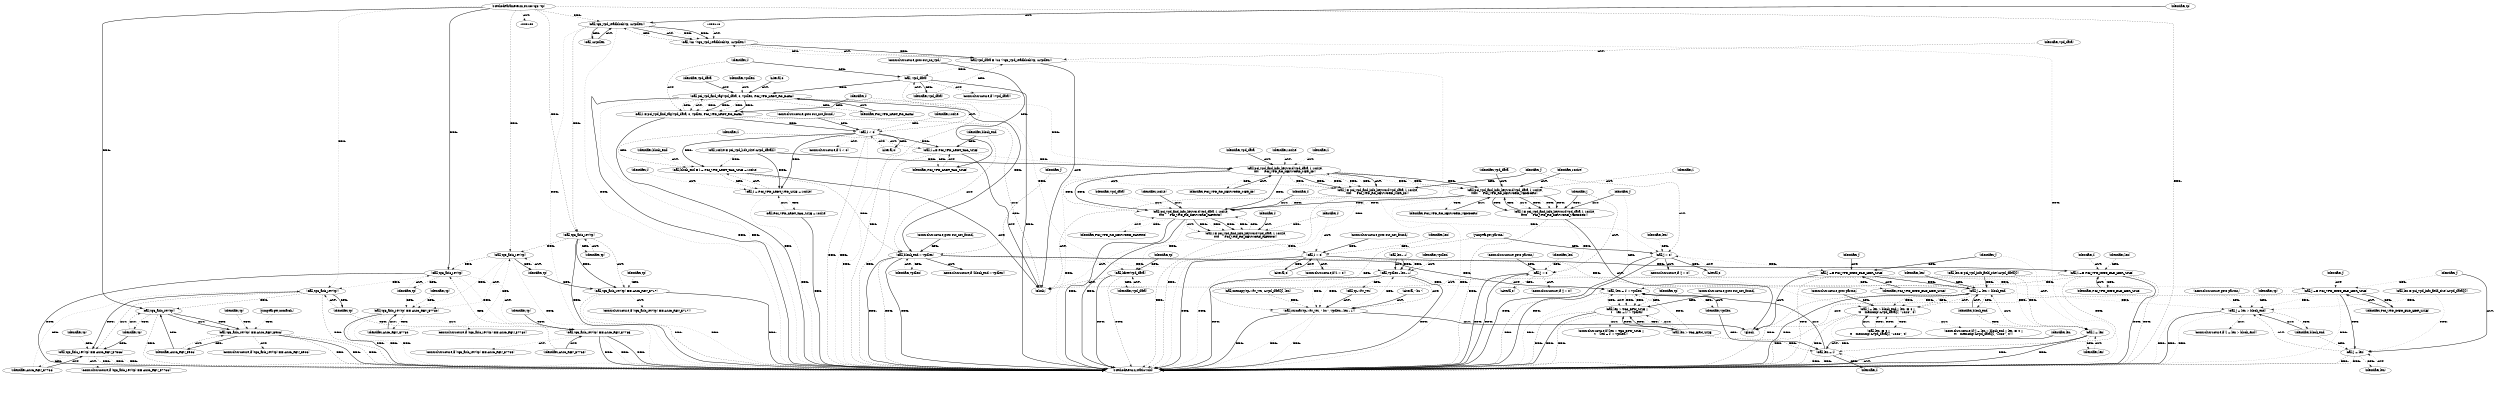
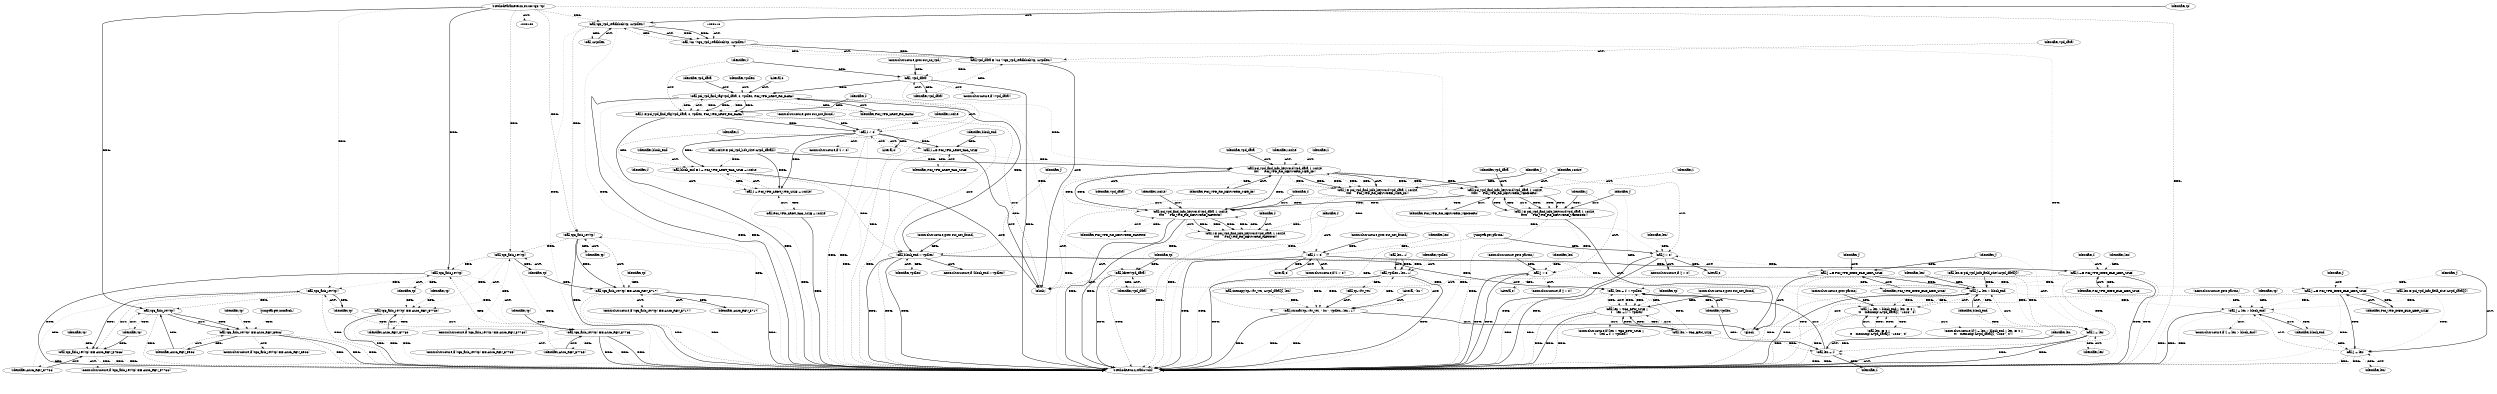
(593, 31) -> (593, 31)
(1001, 123) -> (915, 68)
(1160, 267) -> none
(1808, 285) -> (1808, 285)
none -> (738, 311)
none -> (584, 342)
